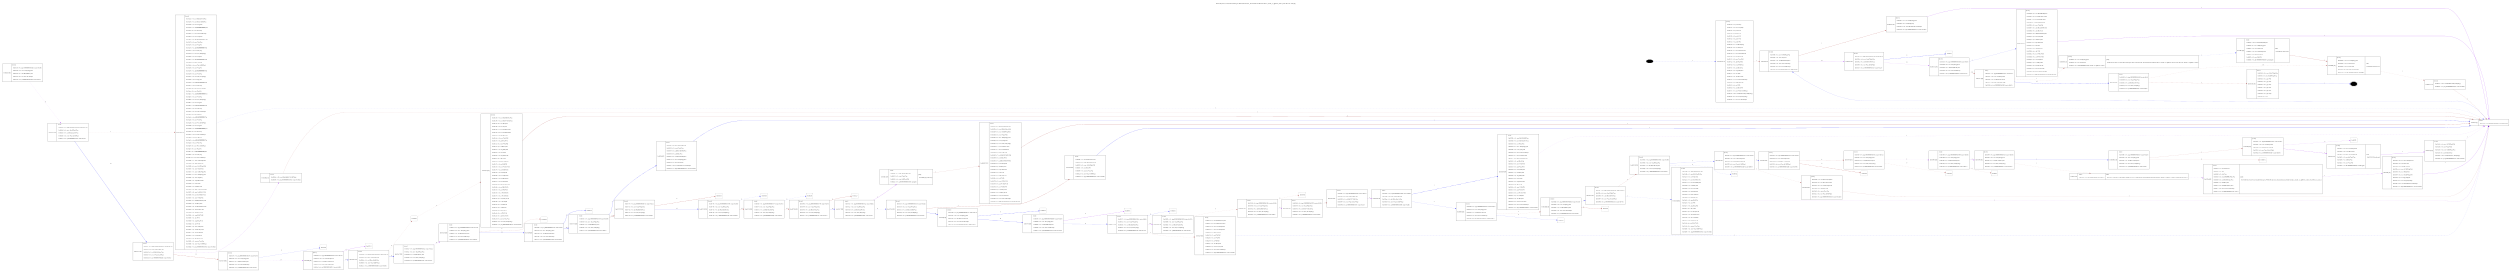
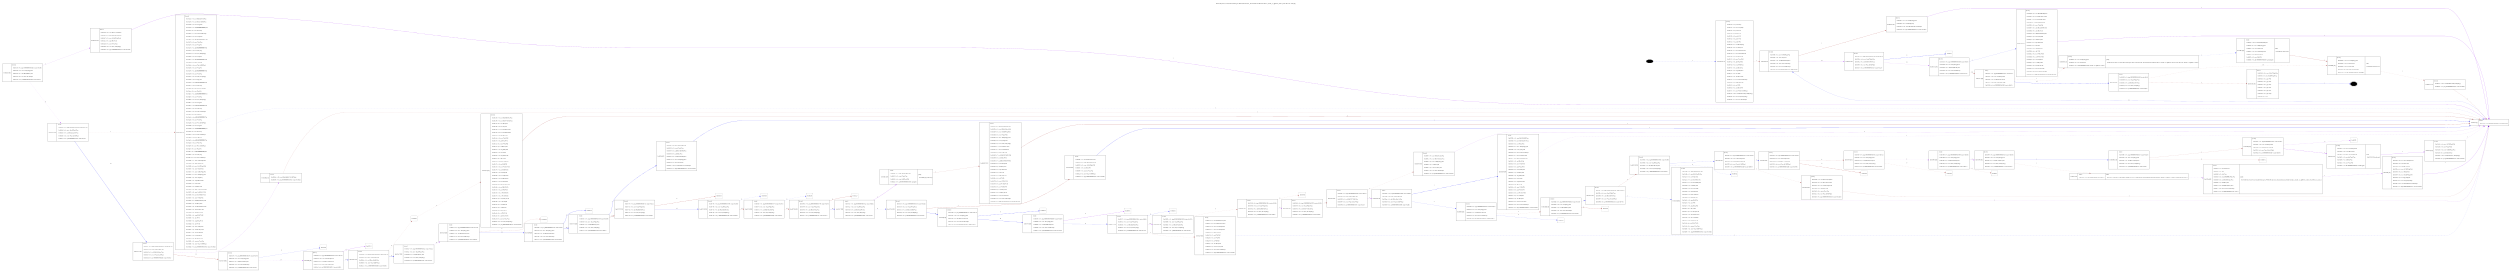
none -> (111, 40)
none -> (1434, 164)
